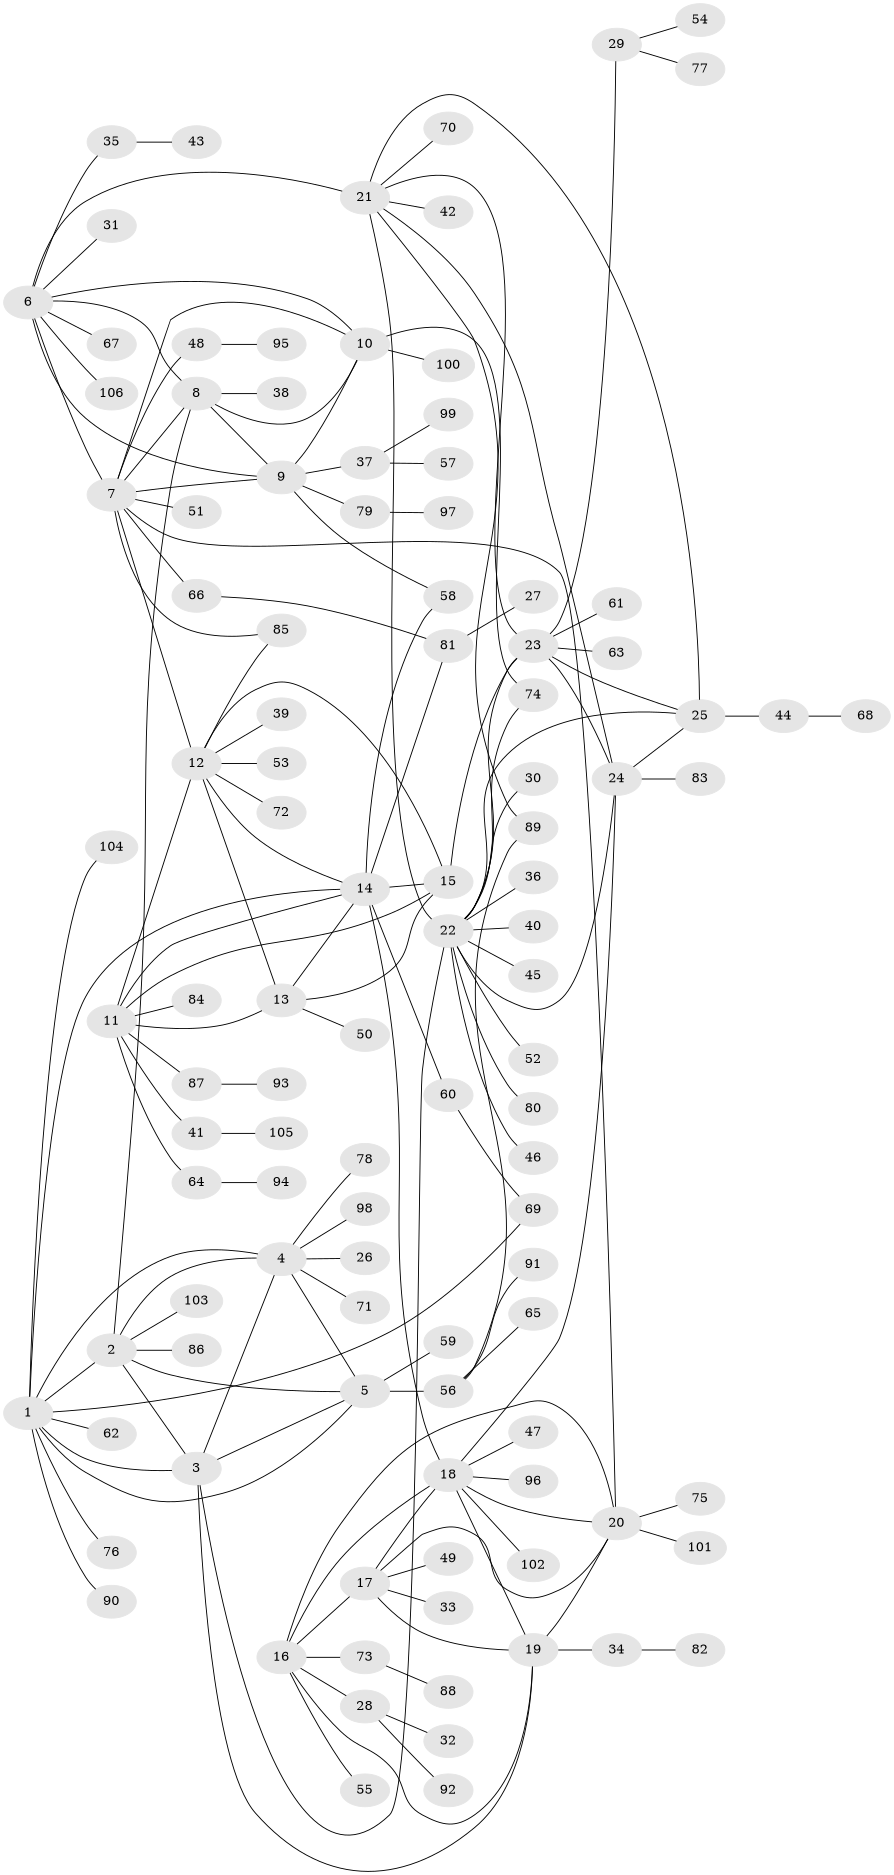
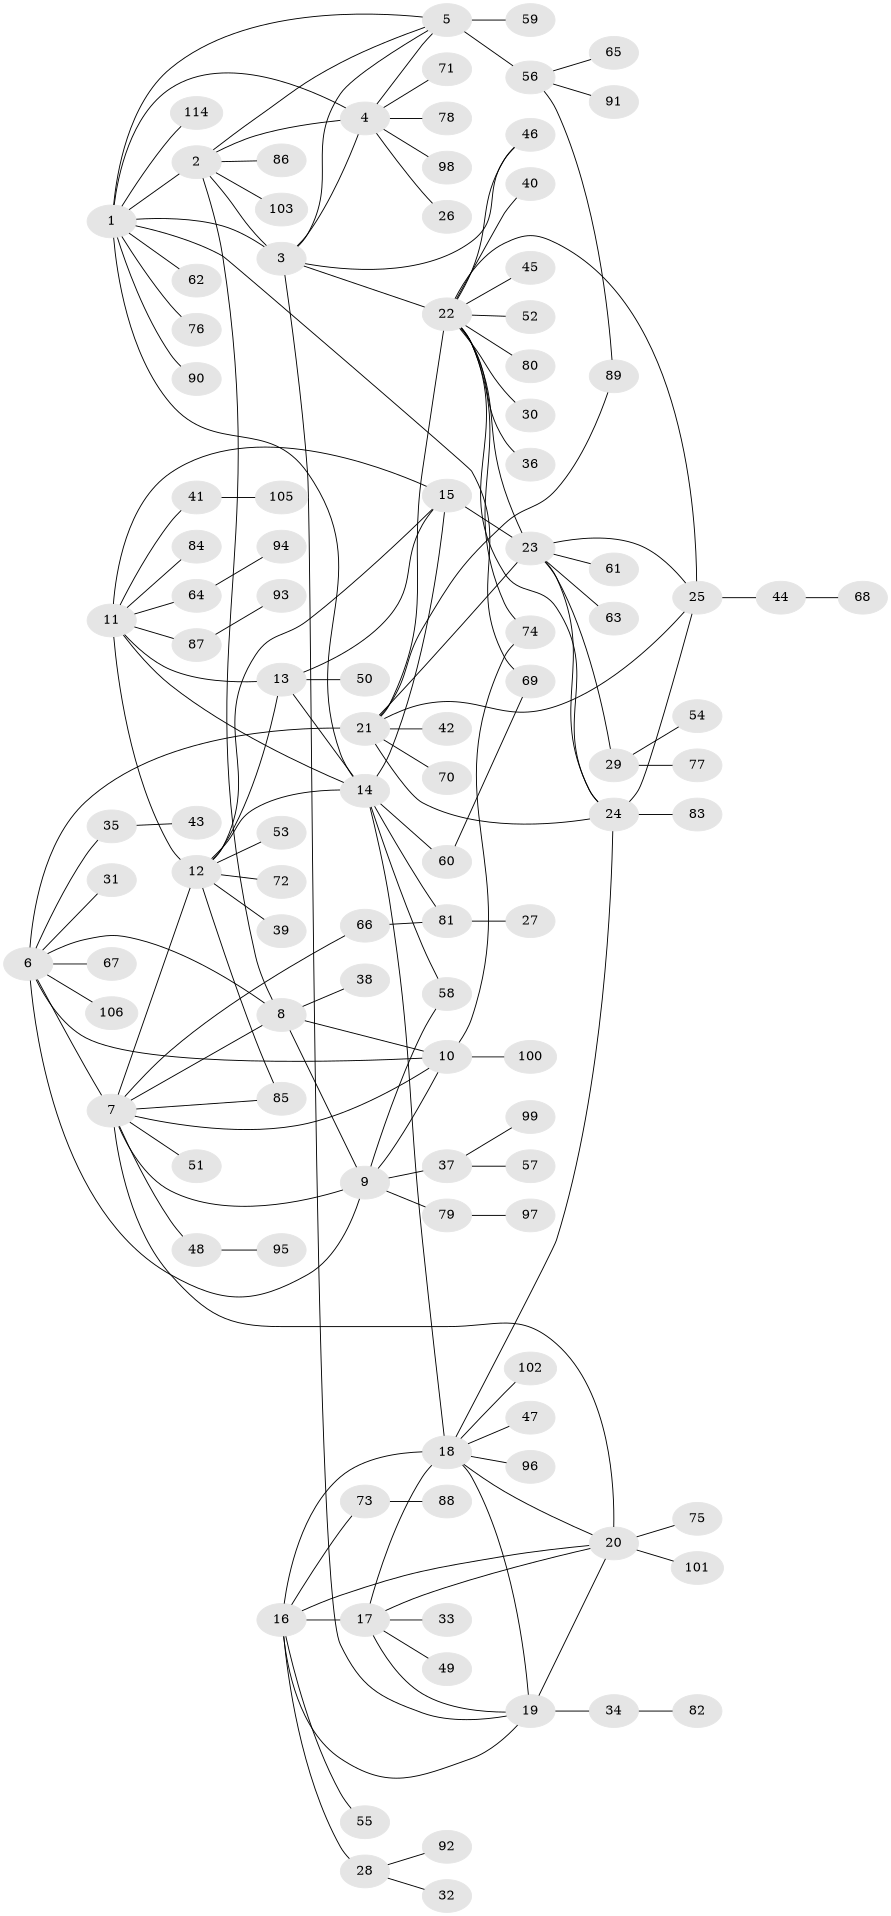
none -> (443, 257)
(112, 847) -> (197, 113)
